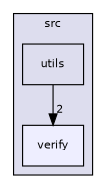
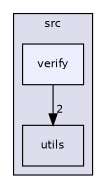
(53, 99) -> (53, 99)
